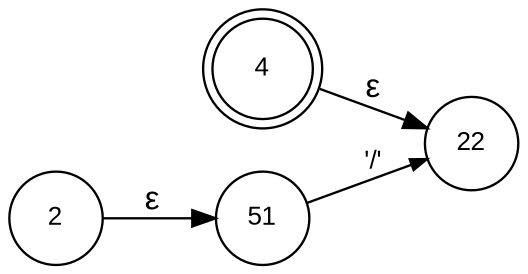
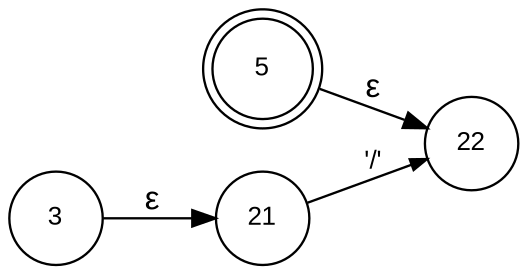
(263, 69) -> (263, 69)
(56, 218) -> (56, 218)
(263, 218) -> (263, 218)
